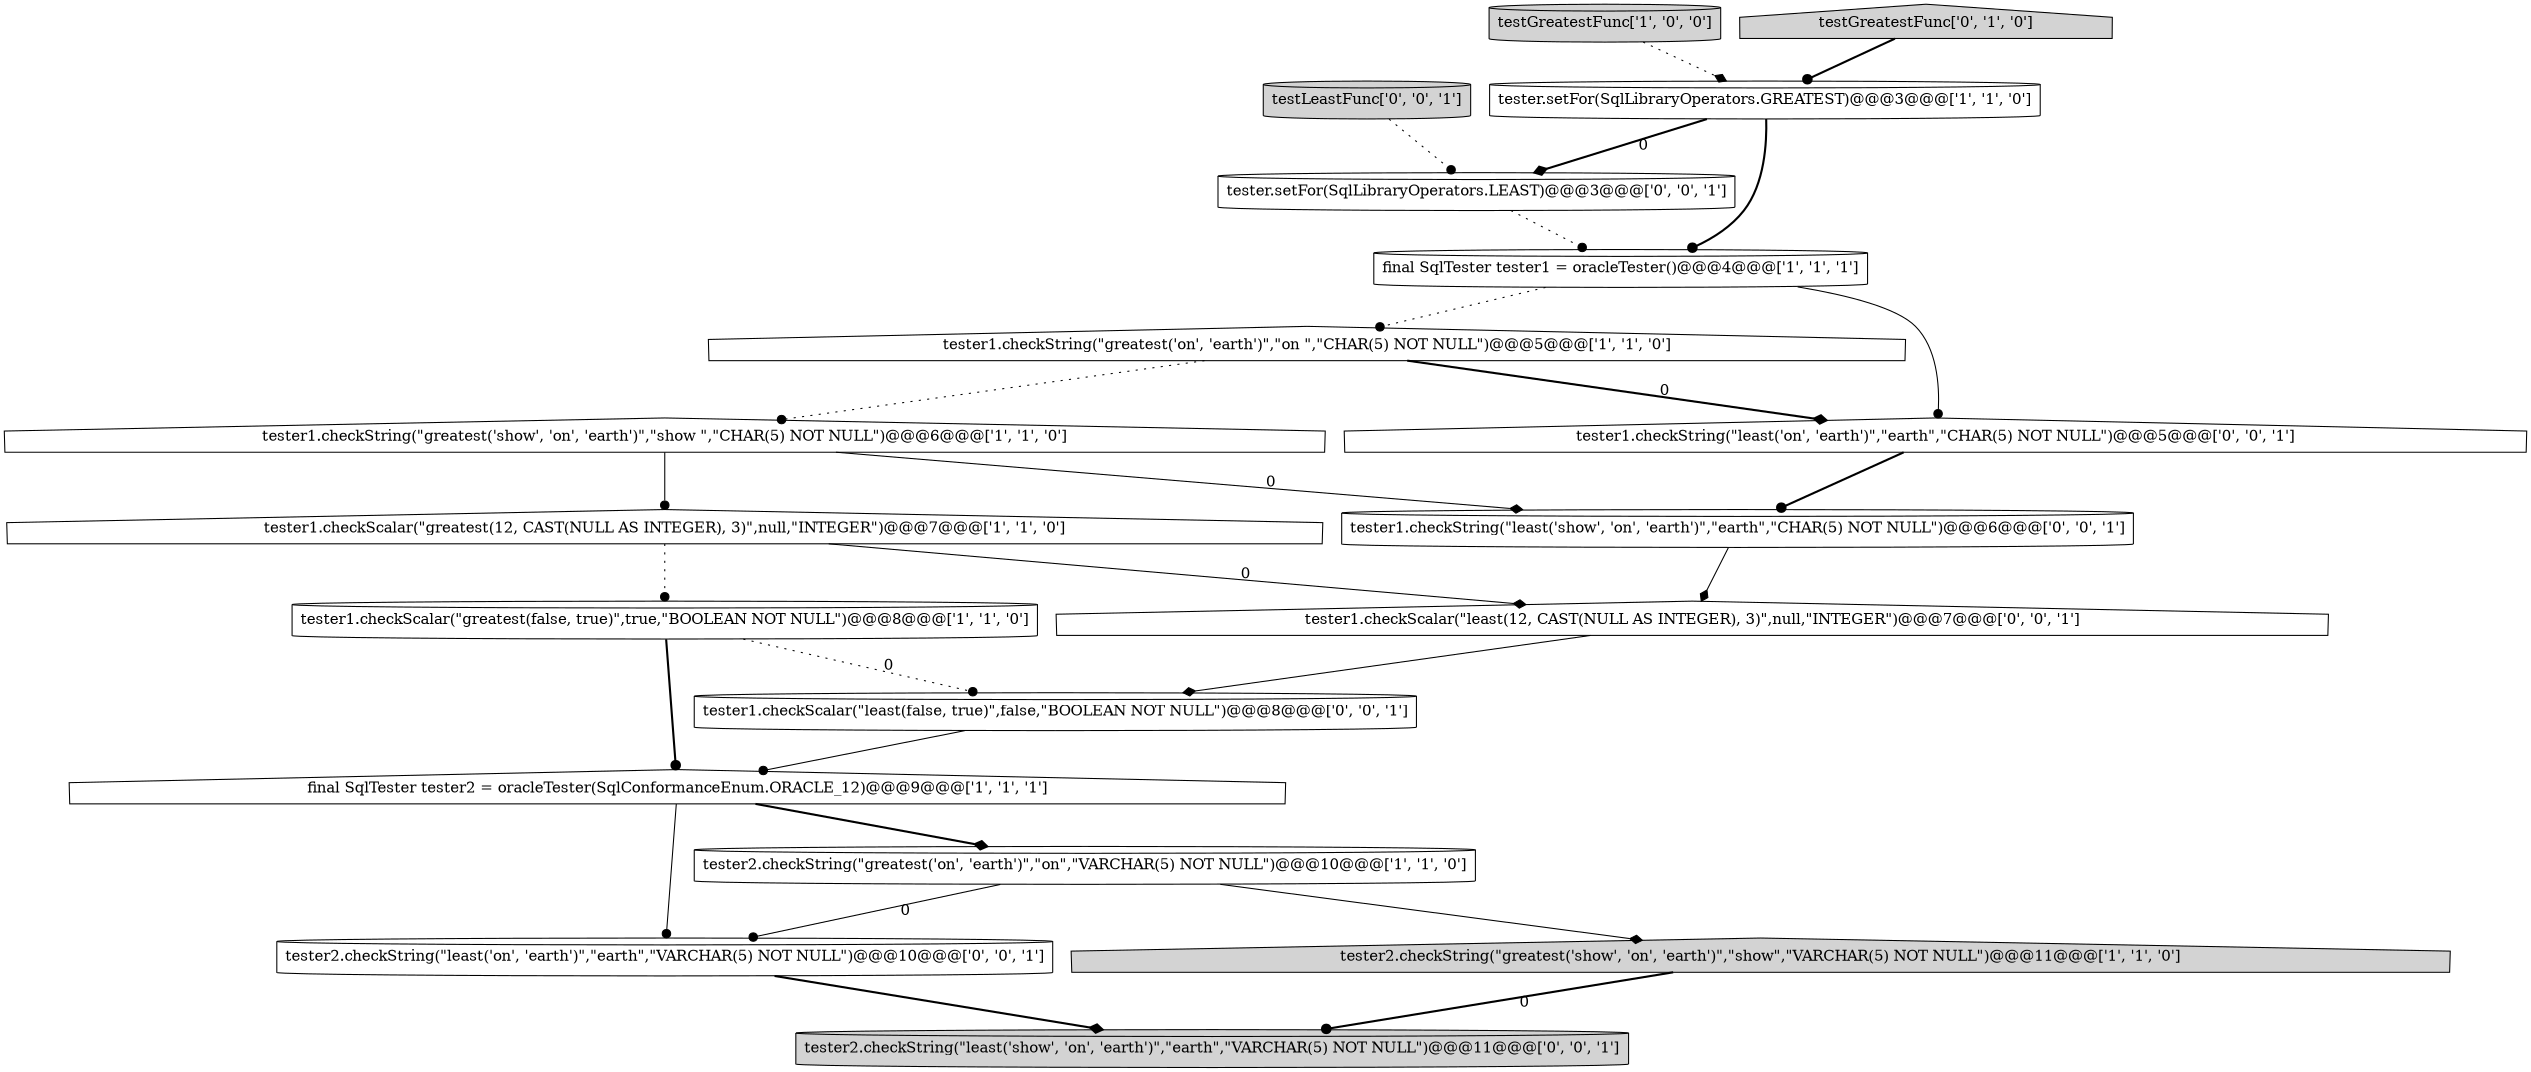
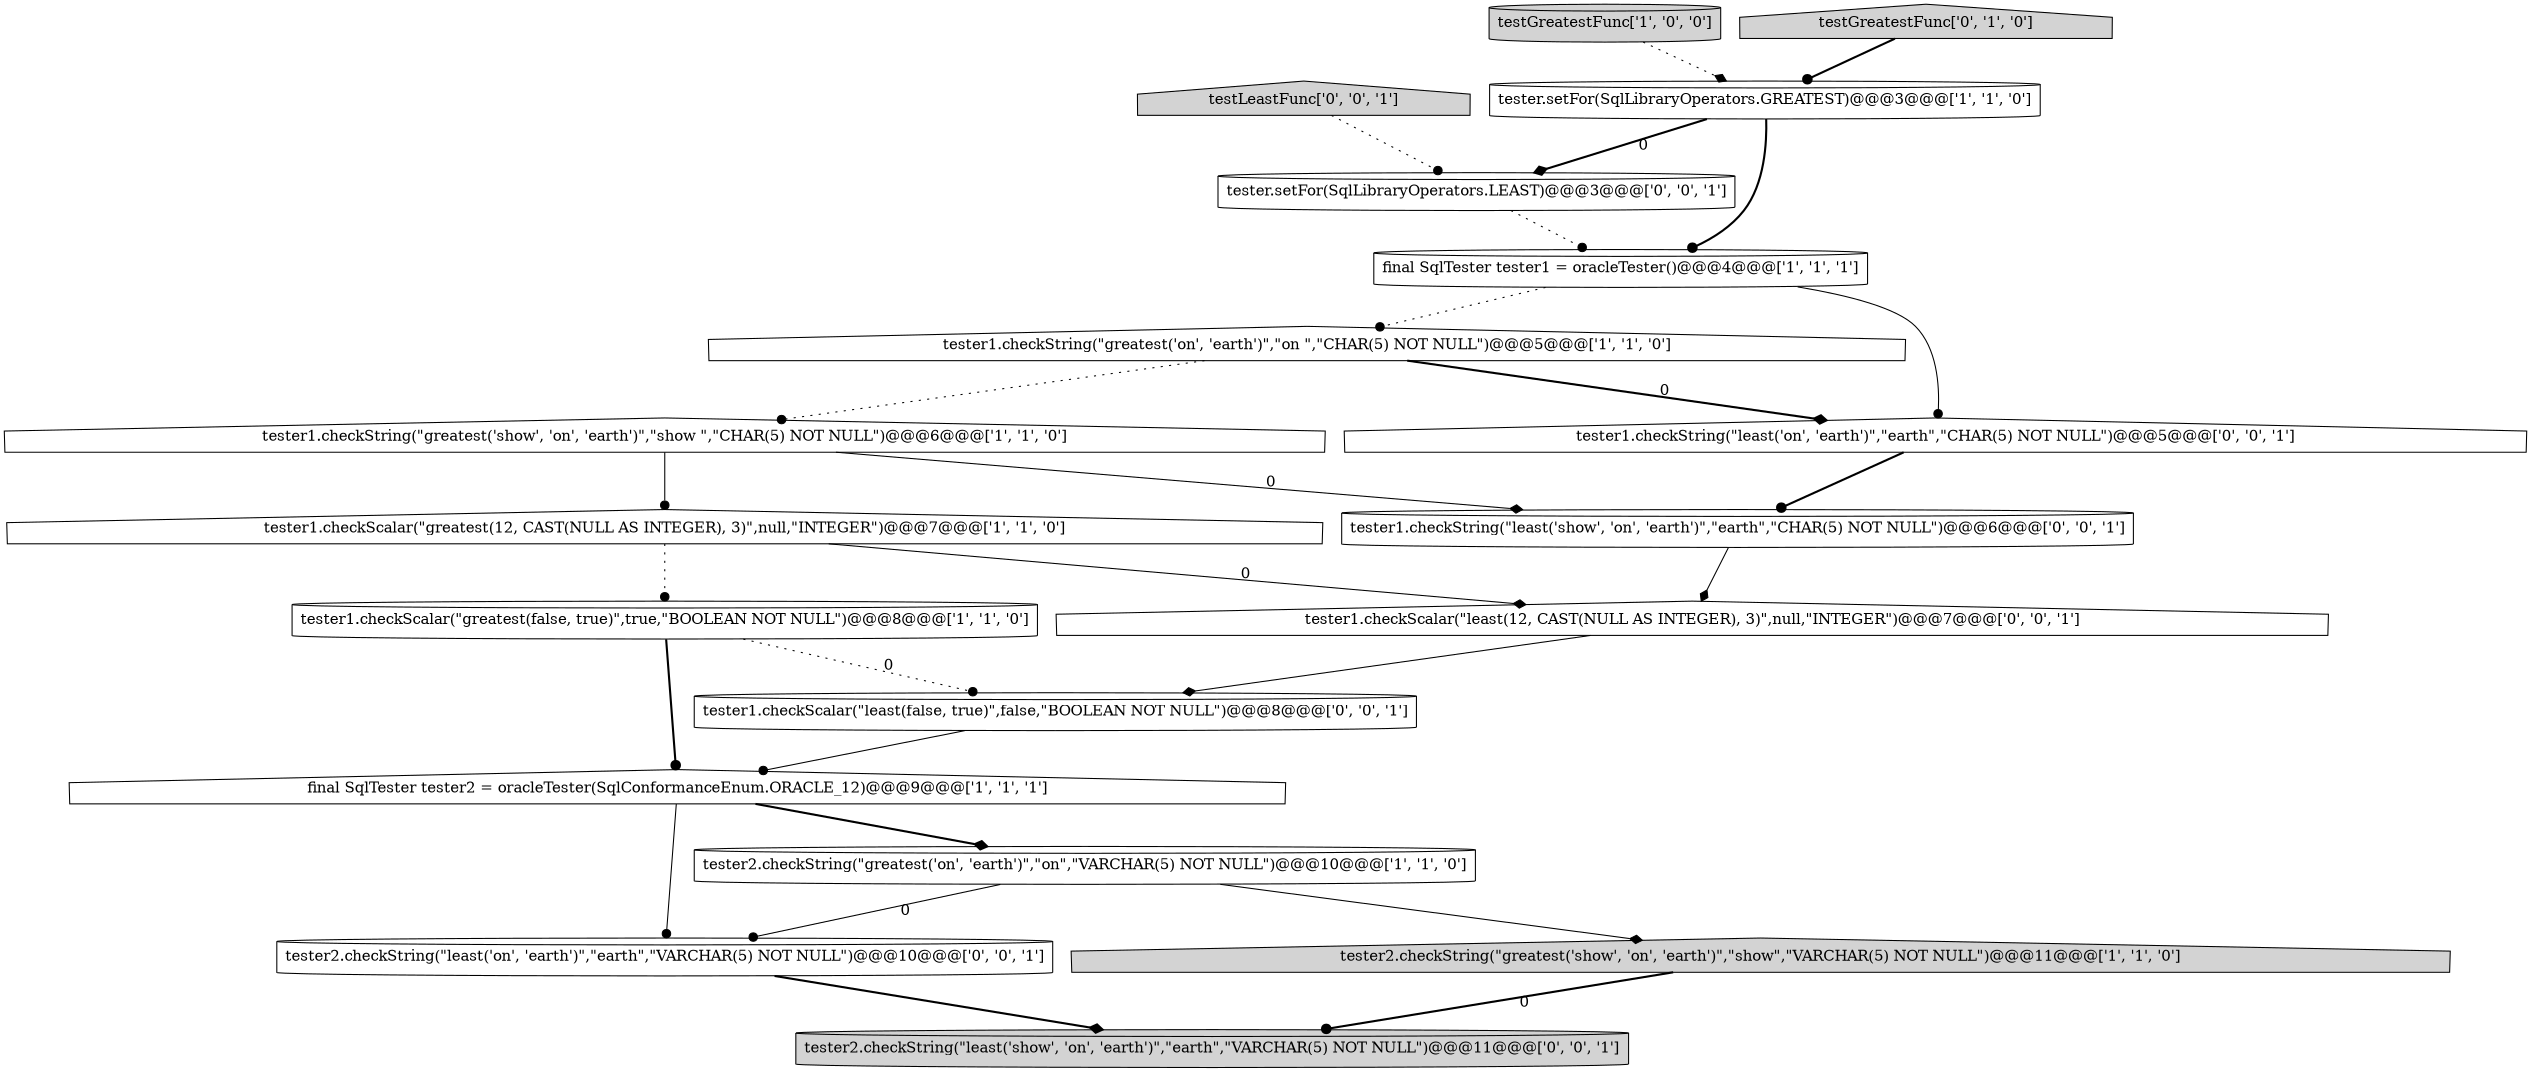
(1367, 100) -> (1304, 100)
